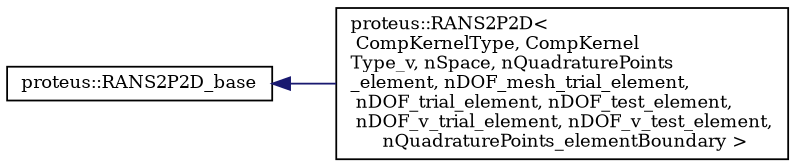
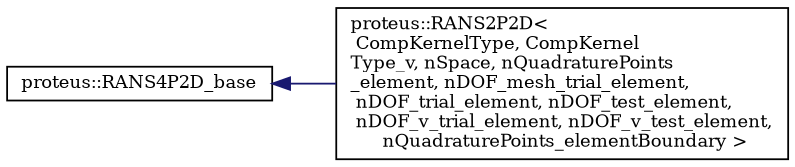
(140, 84) -> (140, 84)
